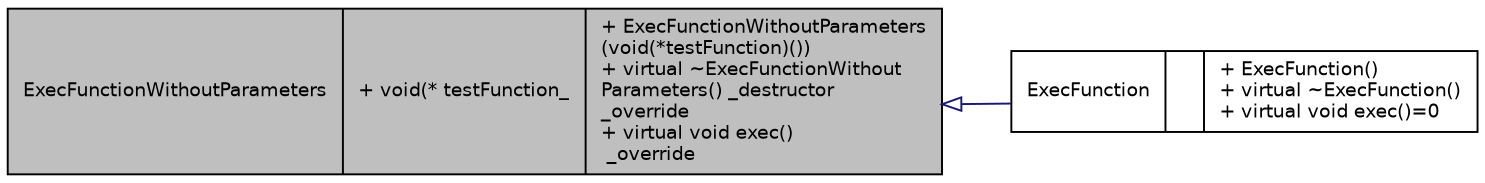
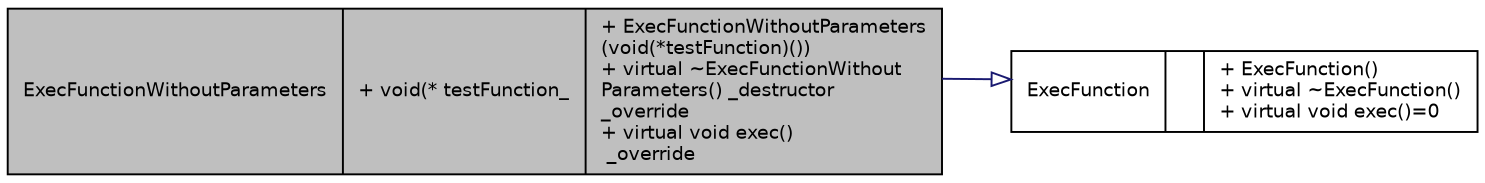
(986, 104) -> (967, 79)
